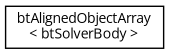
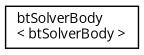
(85, 27) -> (72, 27)
